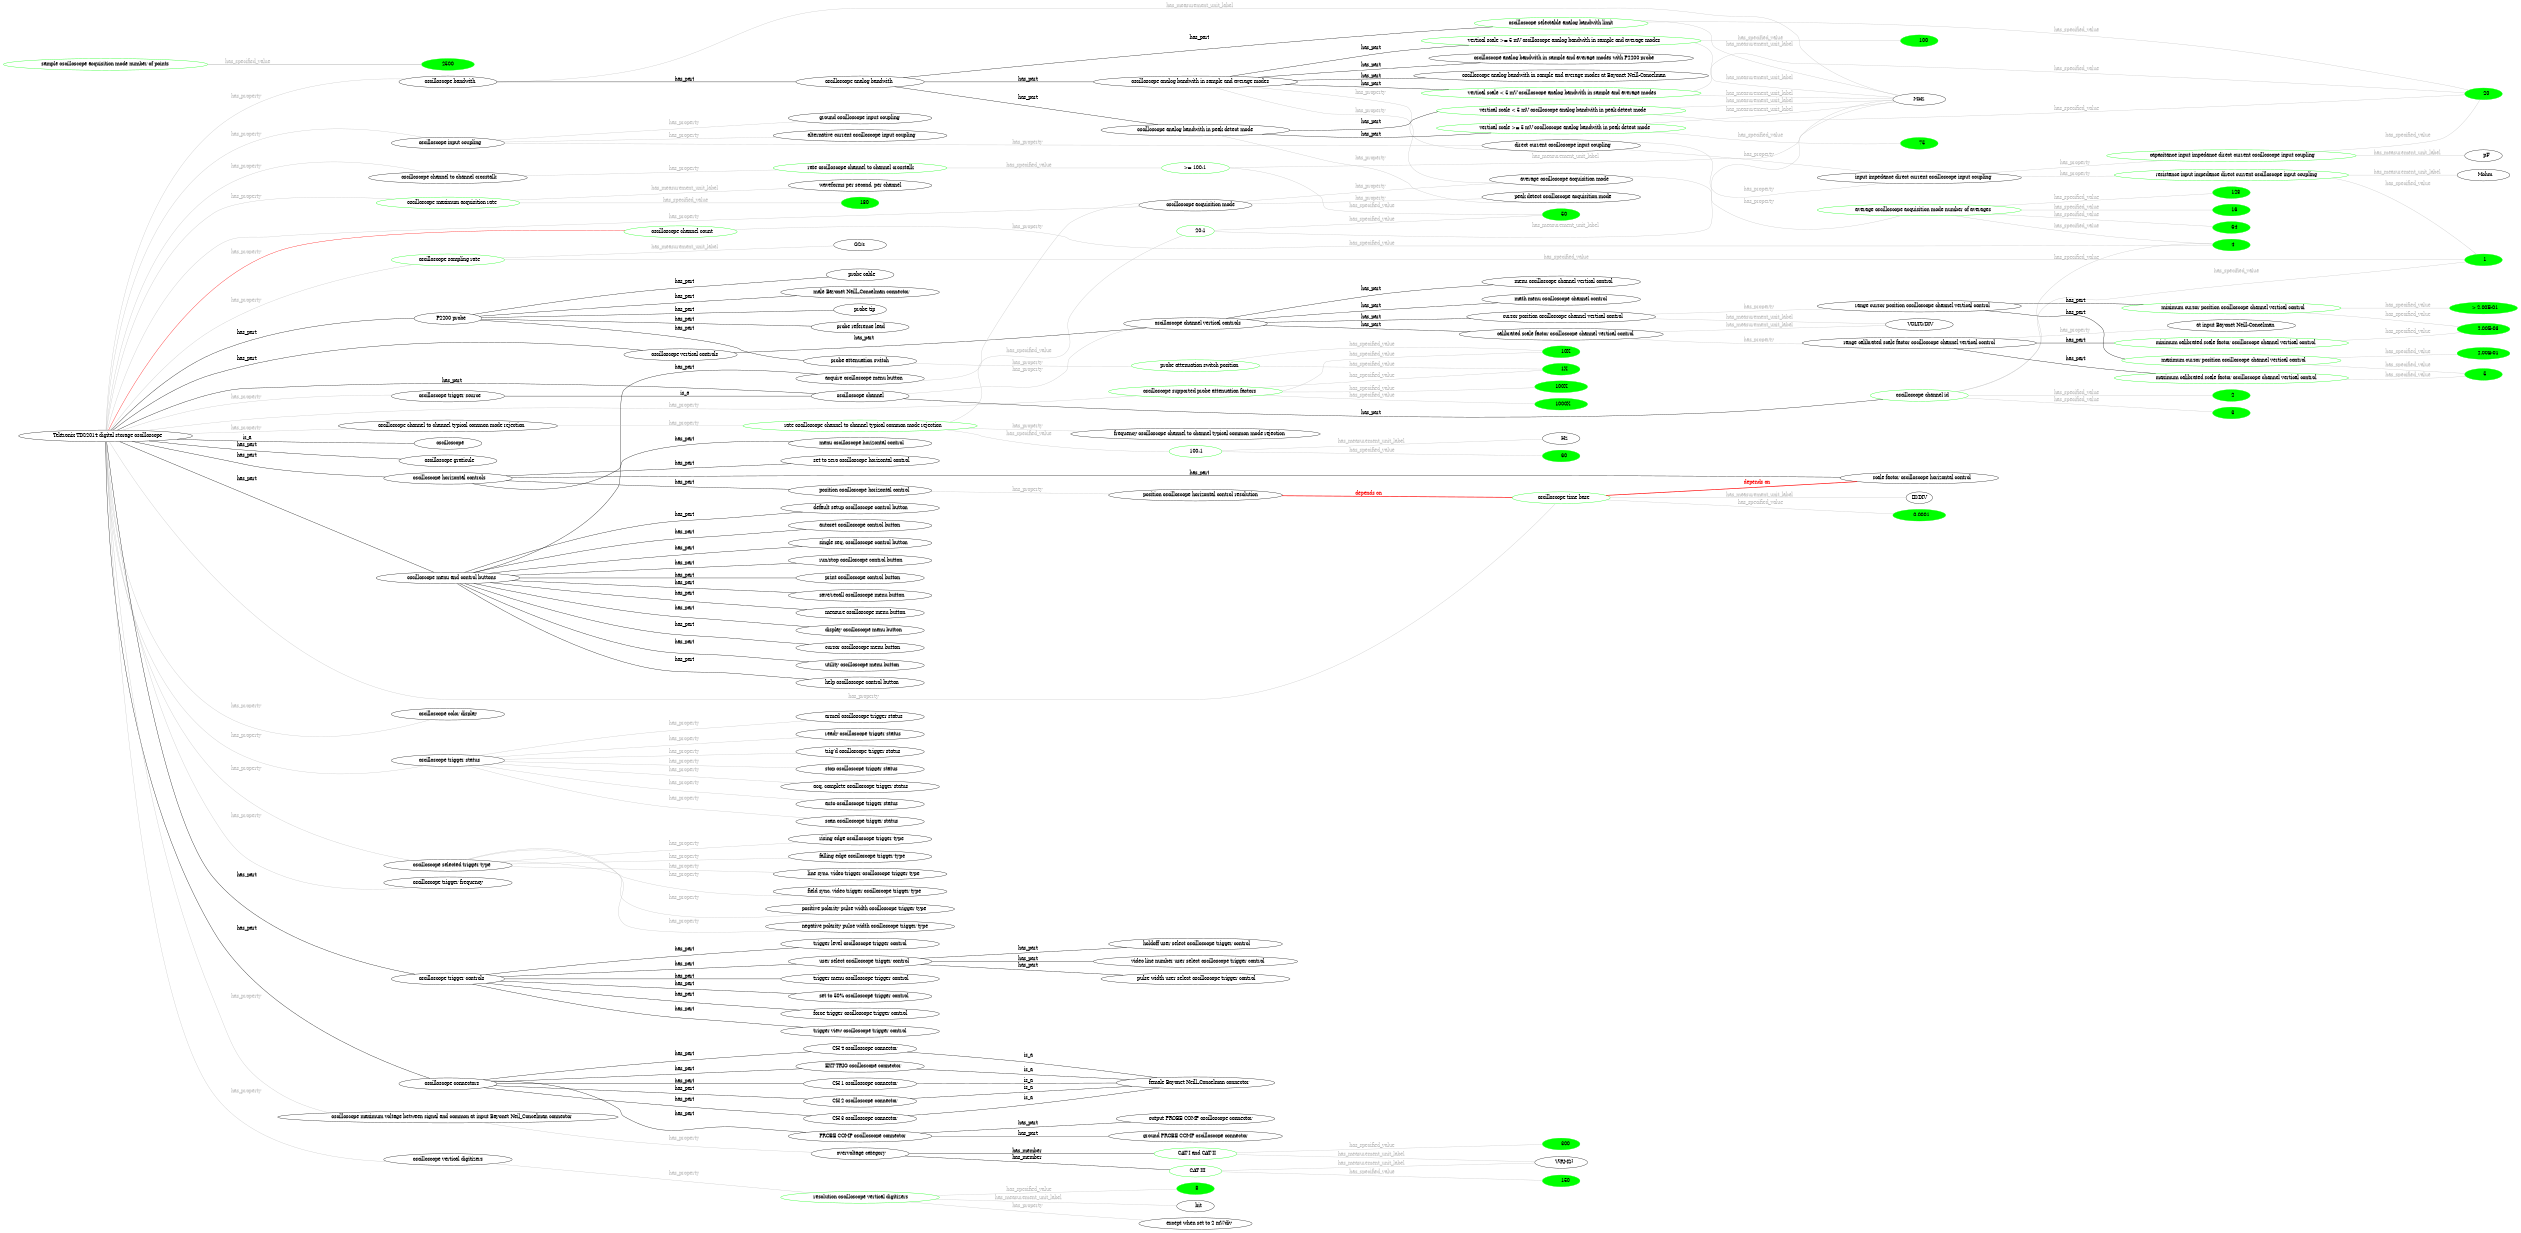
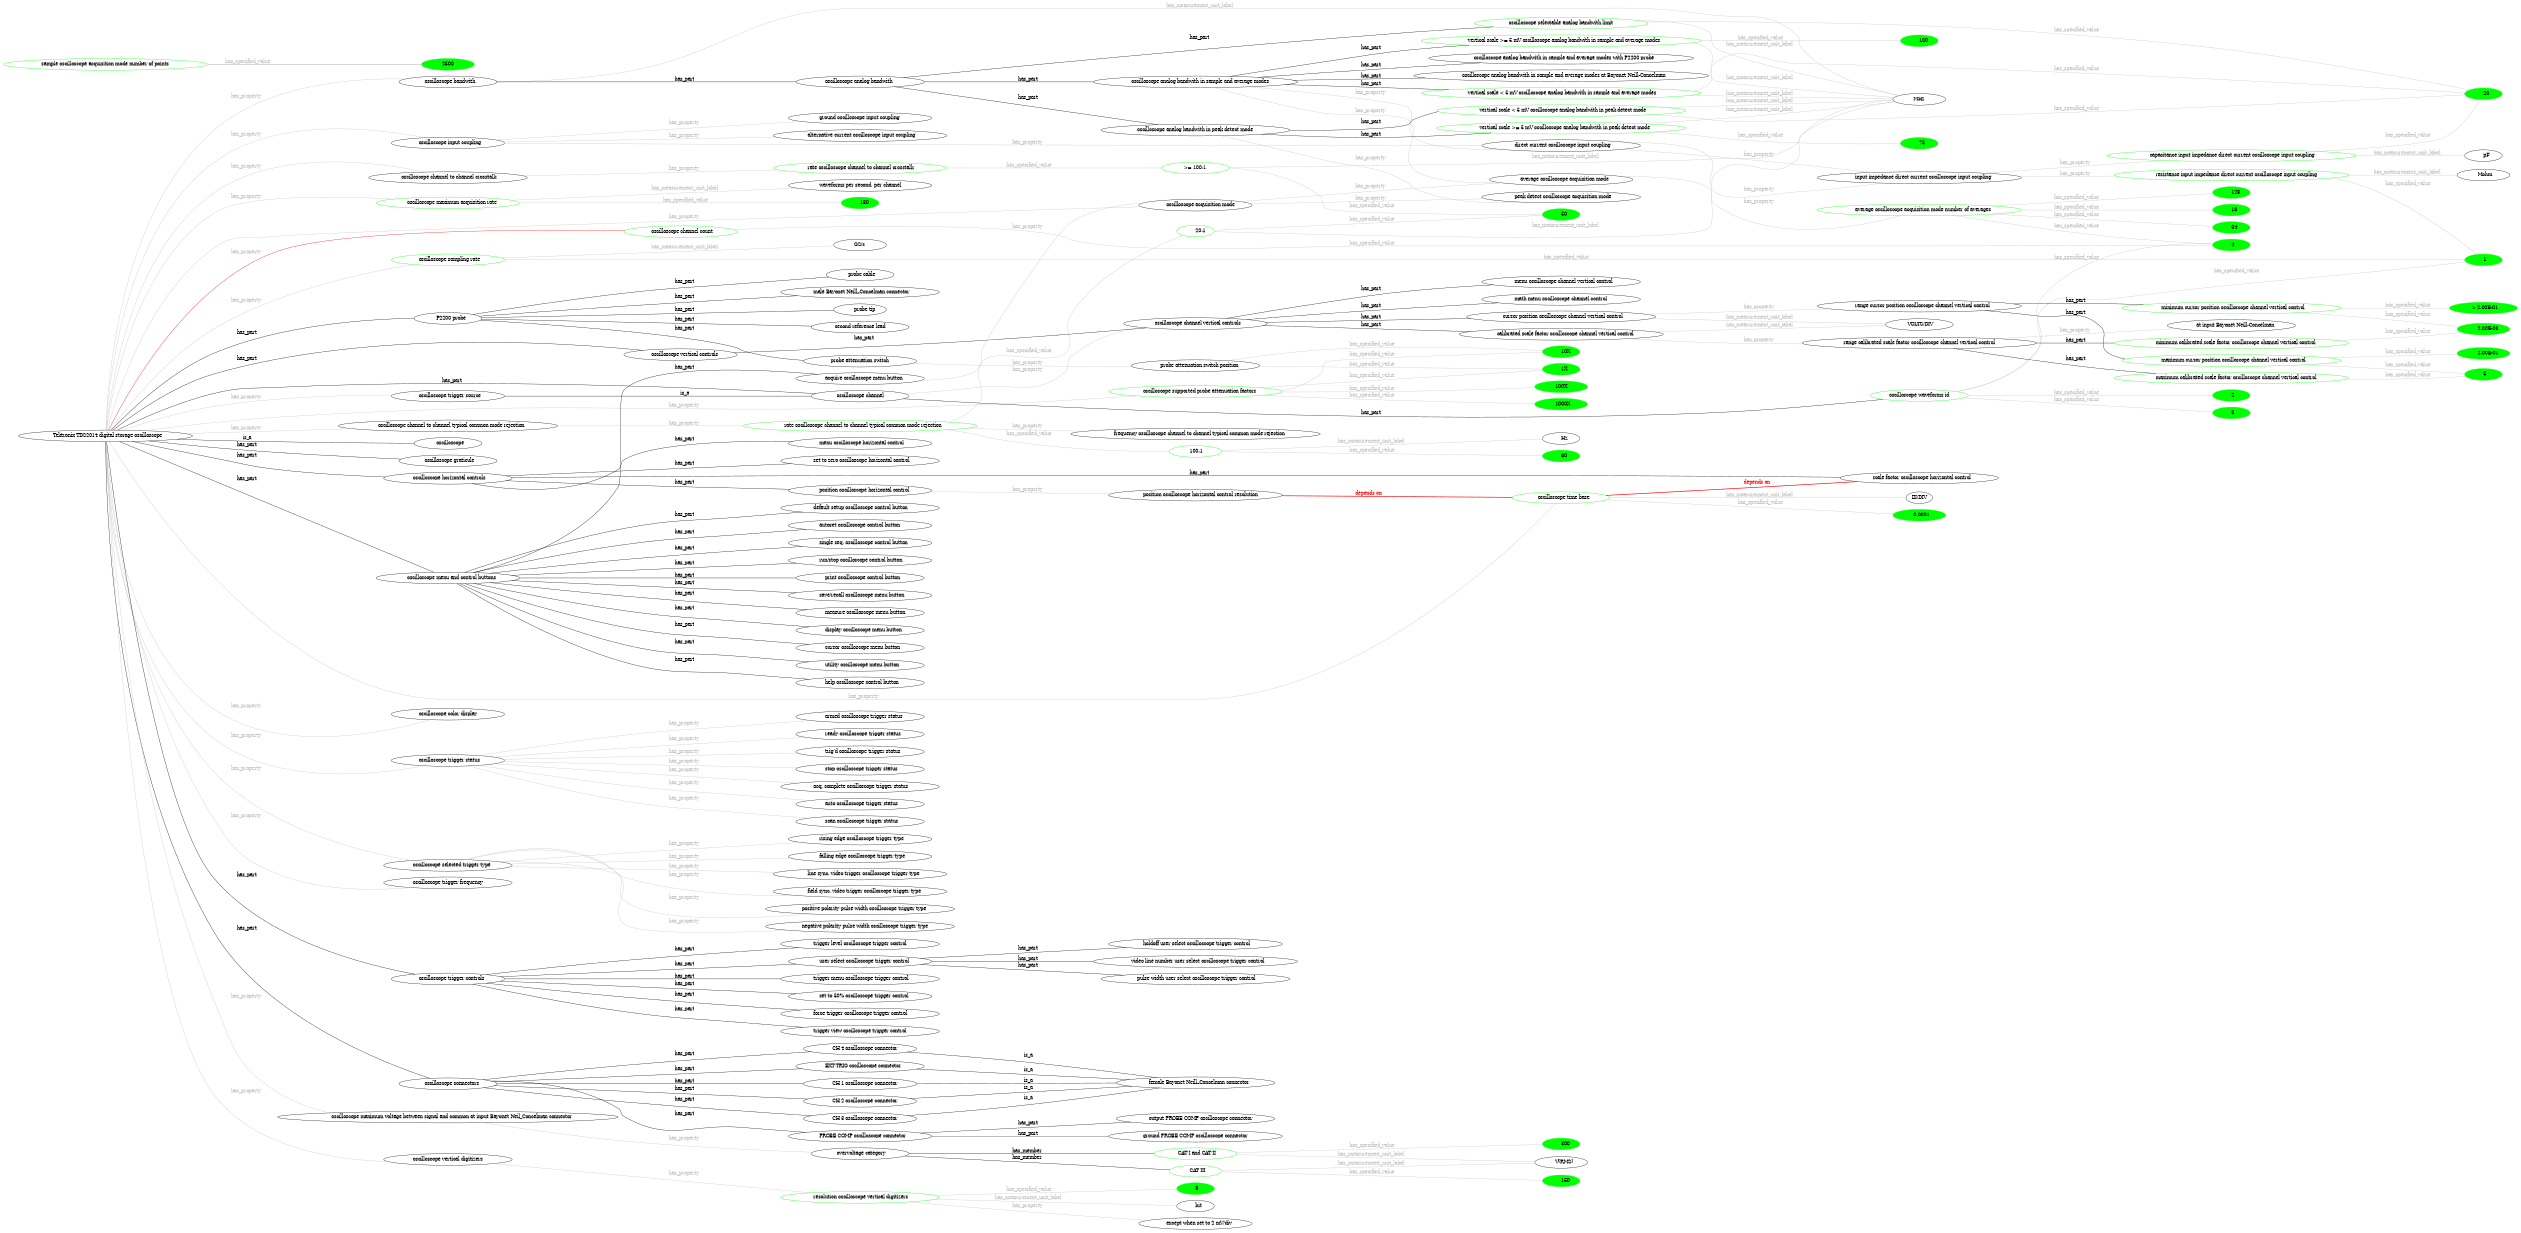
(860, 327) -> (860, 327)
(1195, 366) -> (1195, 366)
(1919, 395) -> (1919, 395)
